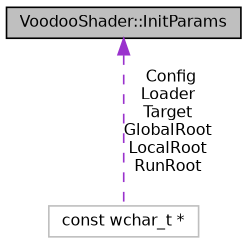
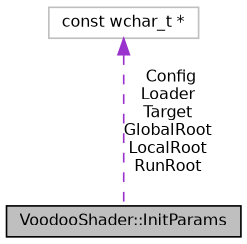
(124, 130) -> (124, 130)
